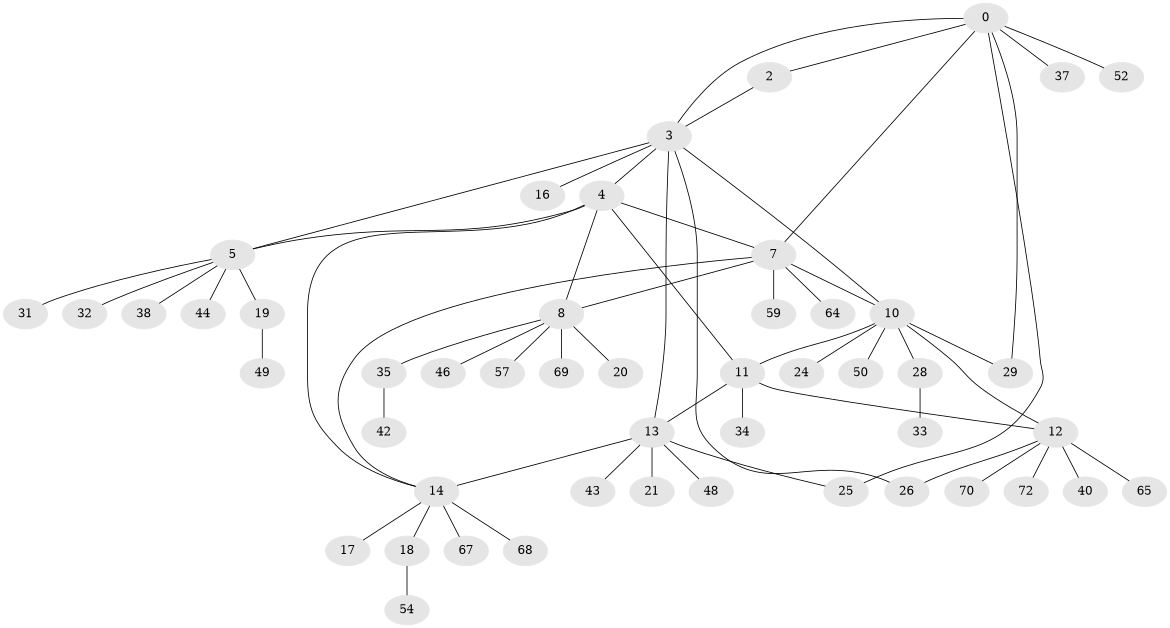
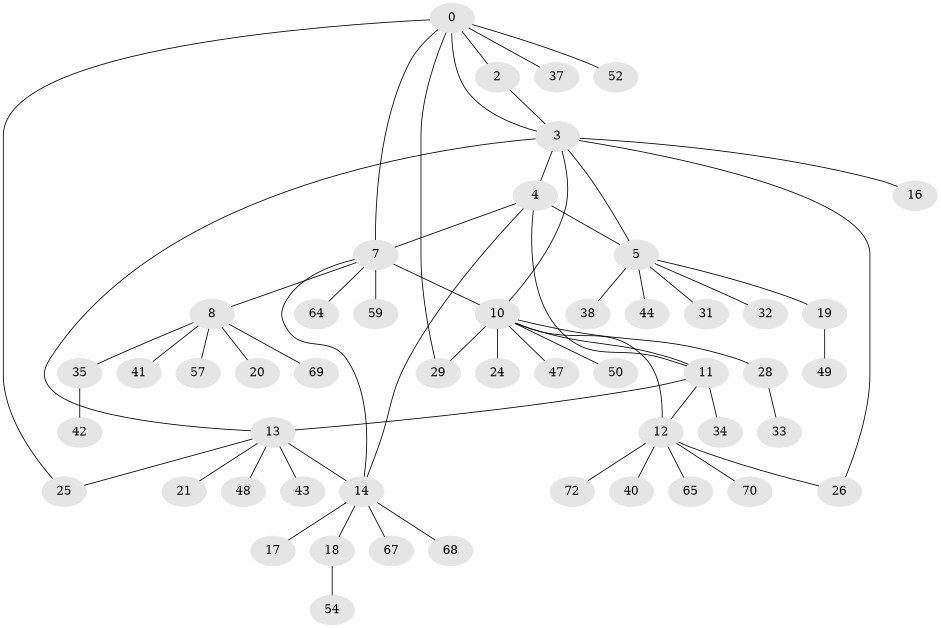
(582, 255) -> none
(443, 373) -> (139, 373)
none -> (557, 373)
